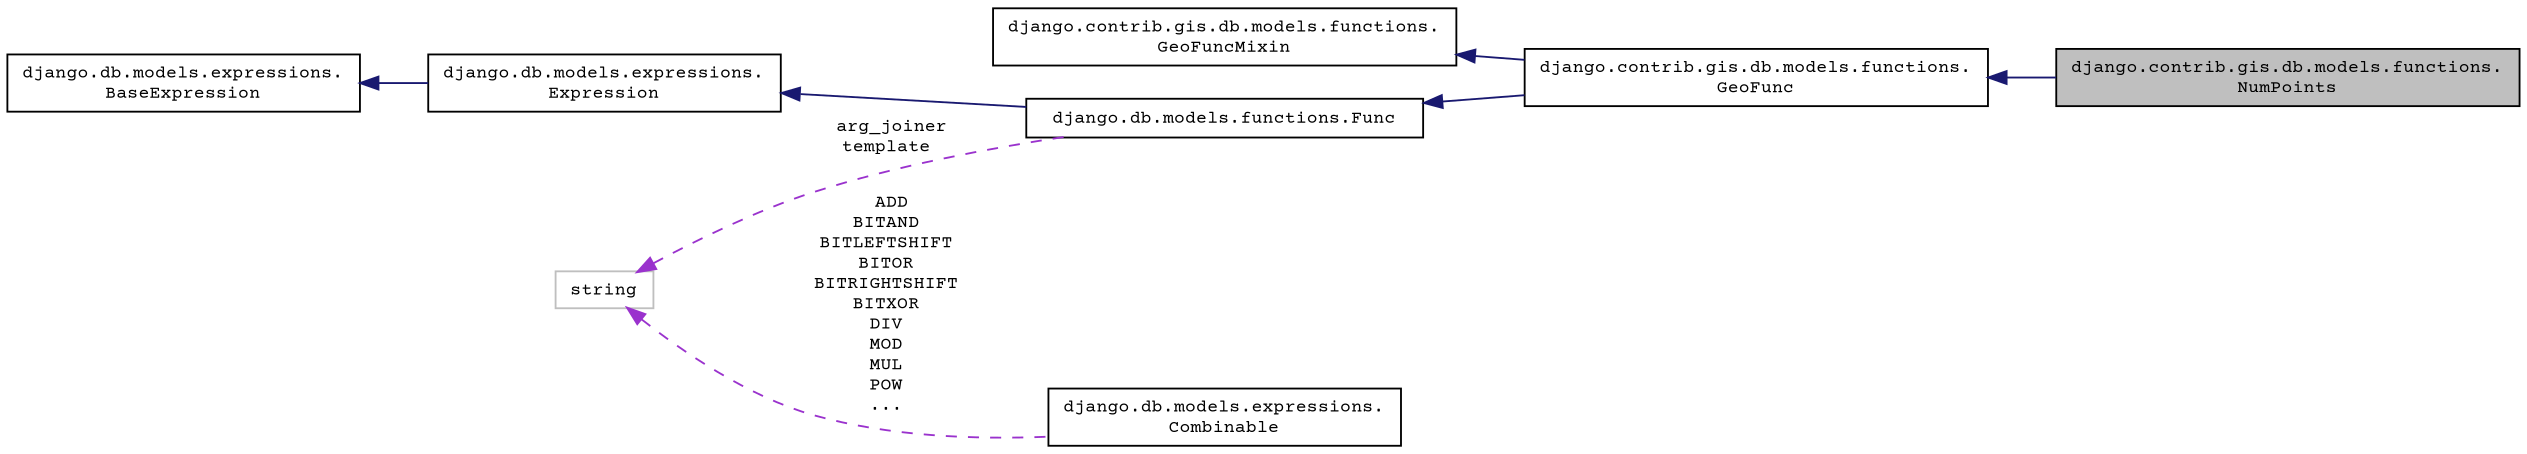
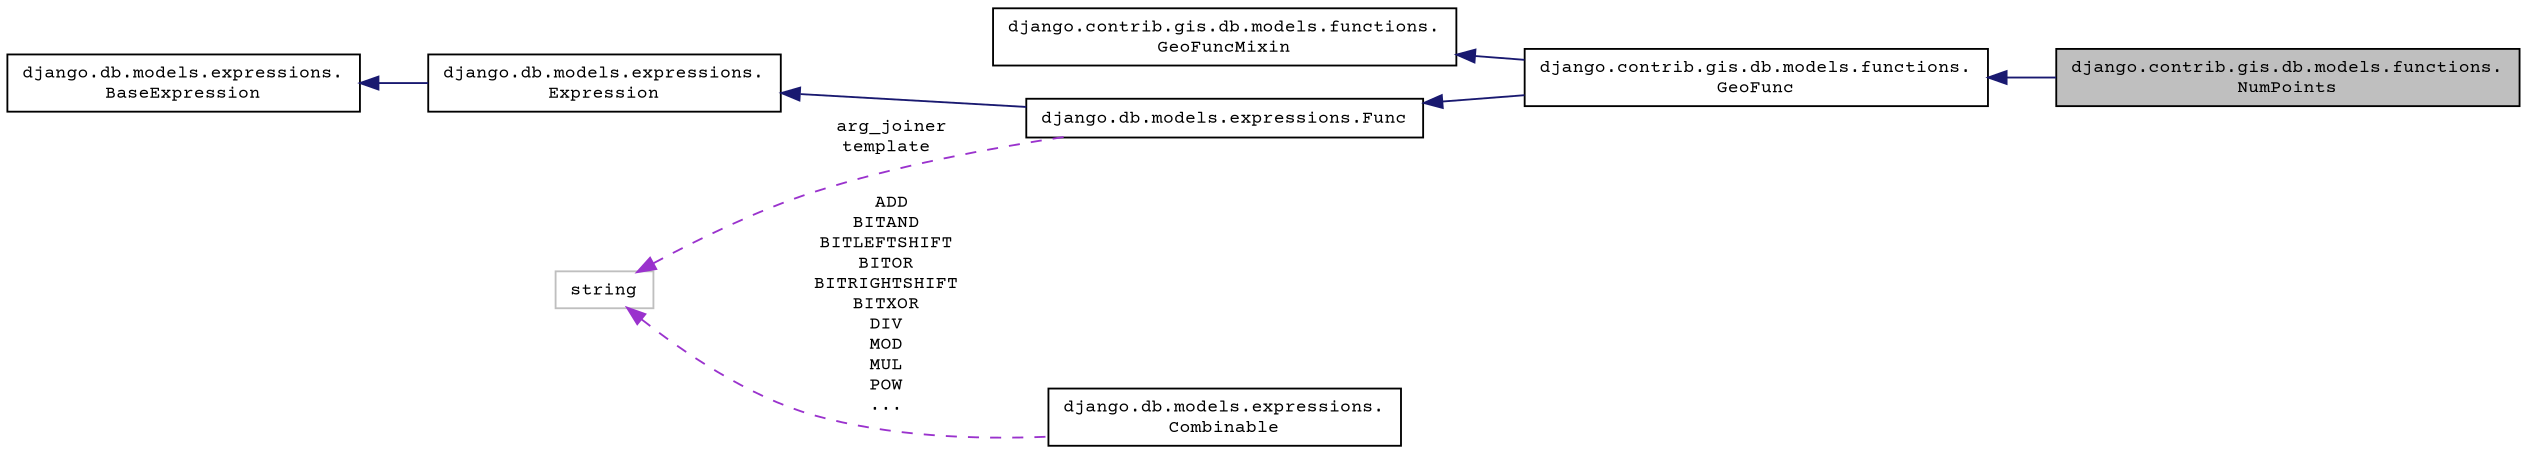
(1225, 118) -> (1225, 118)
